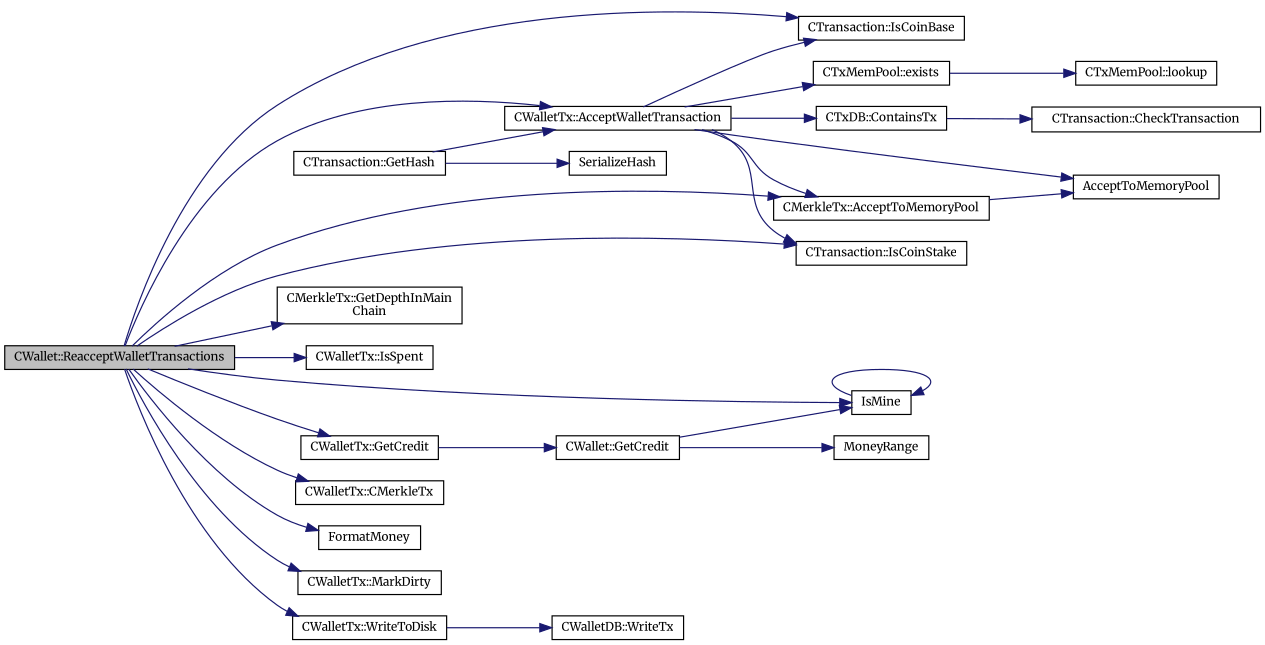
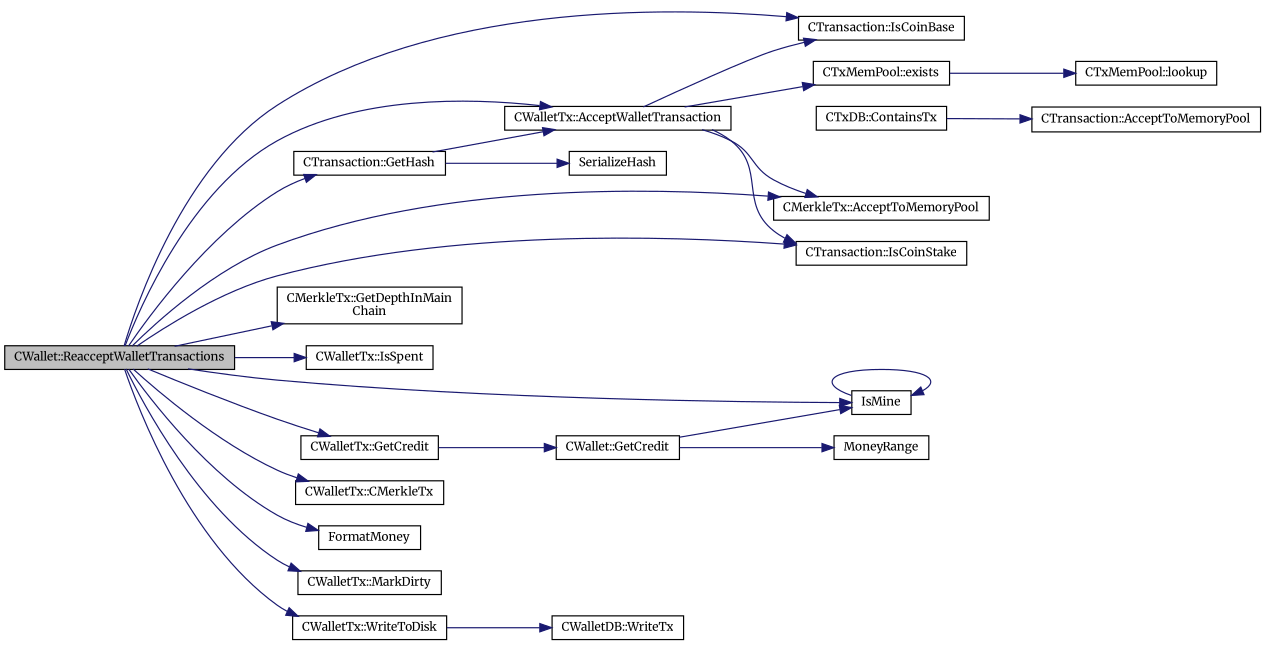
(768, 118) -> none
(1146, 119) -> (1146, 119)
(1146, 187) -> none
none -> (206, 251)
